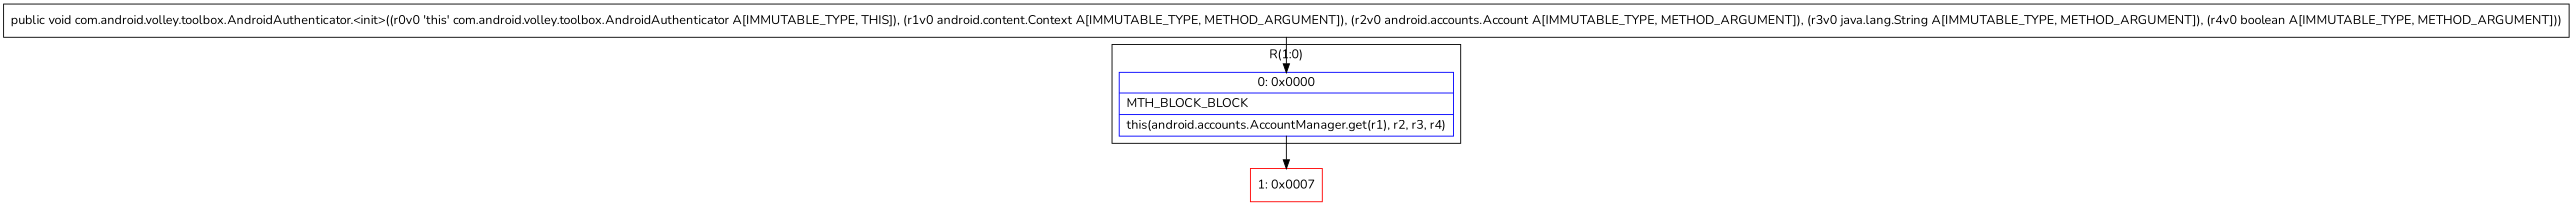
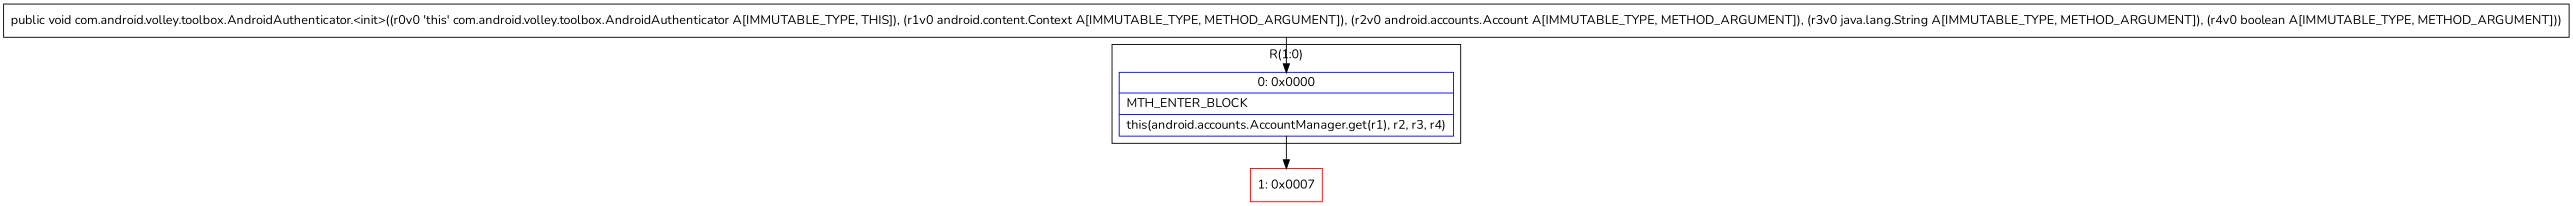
(1188, 103) -> (1188, 103)
